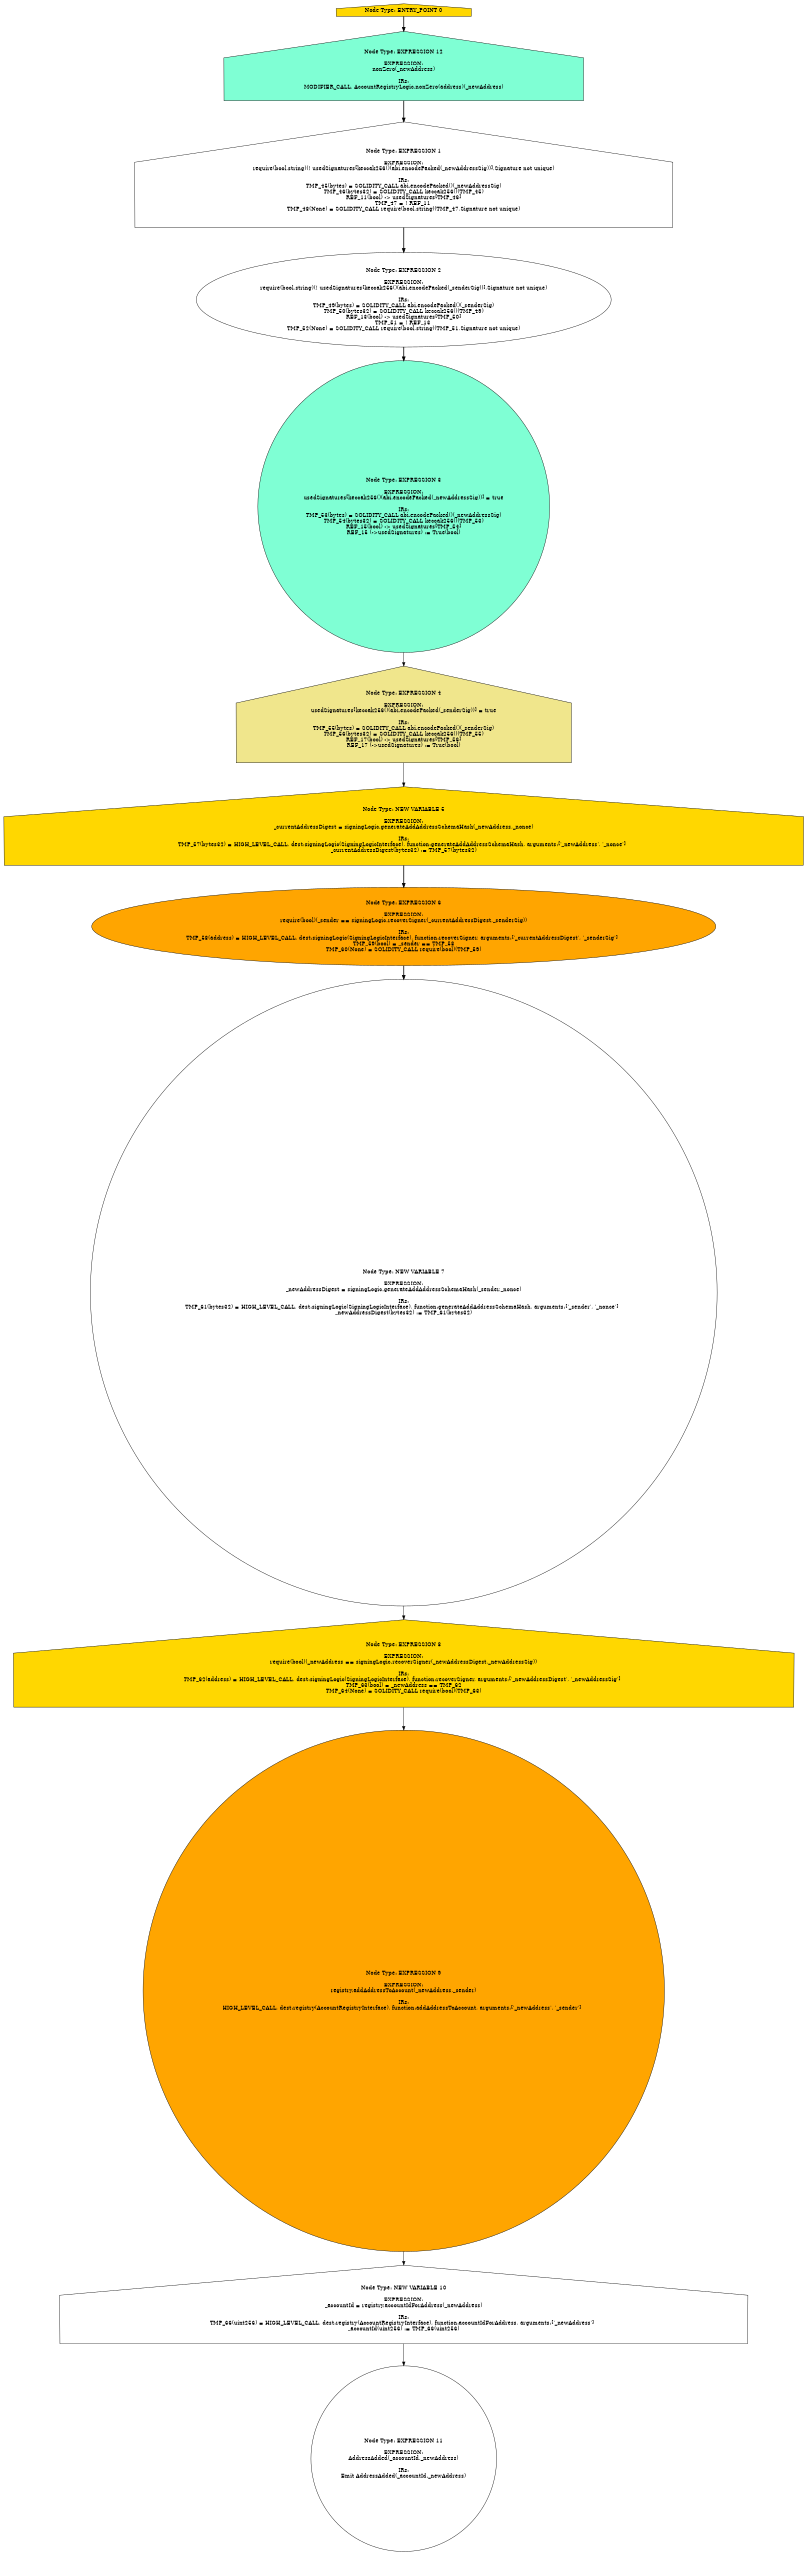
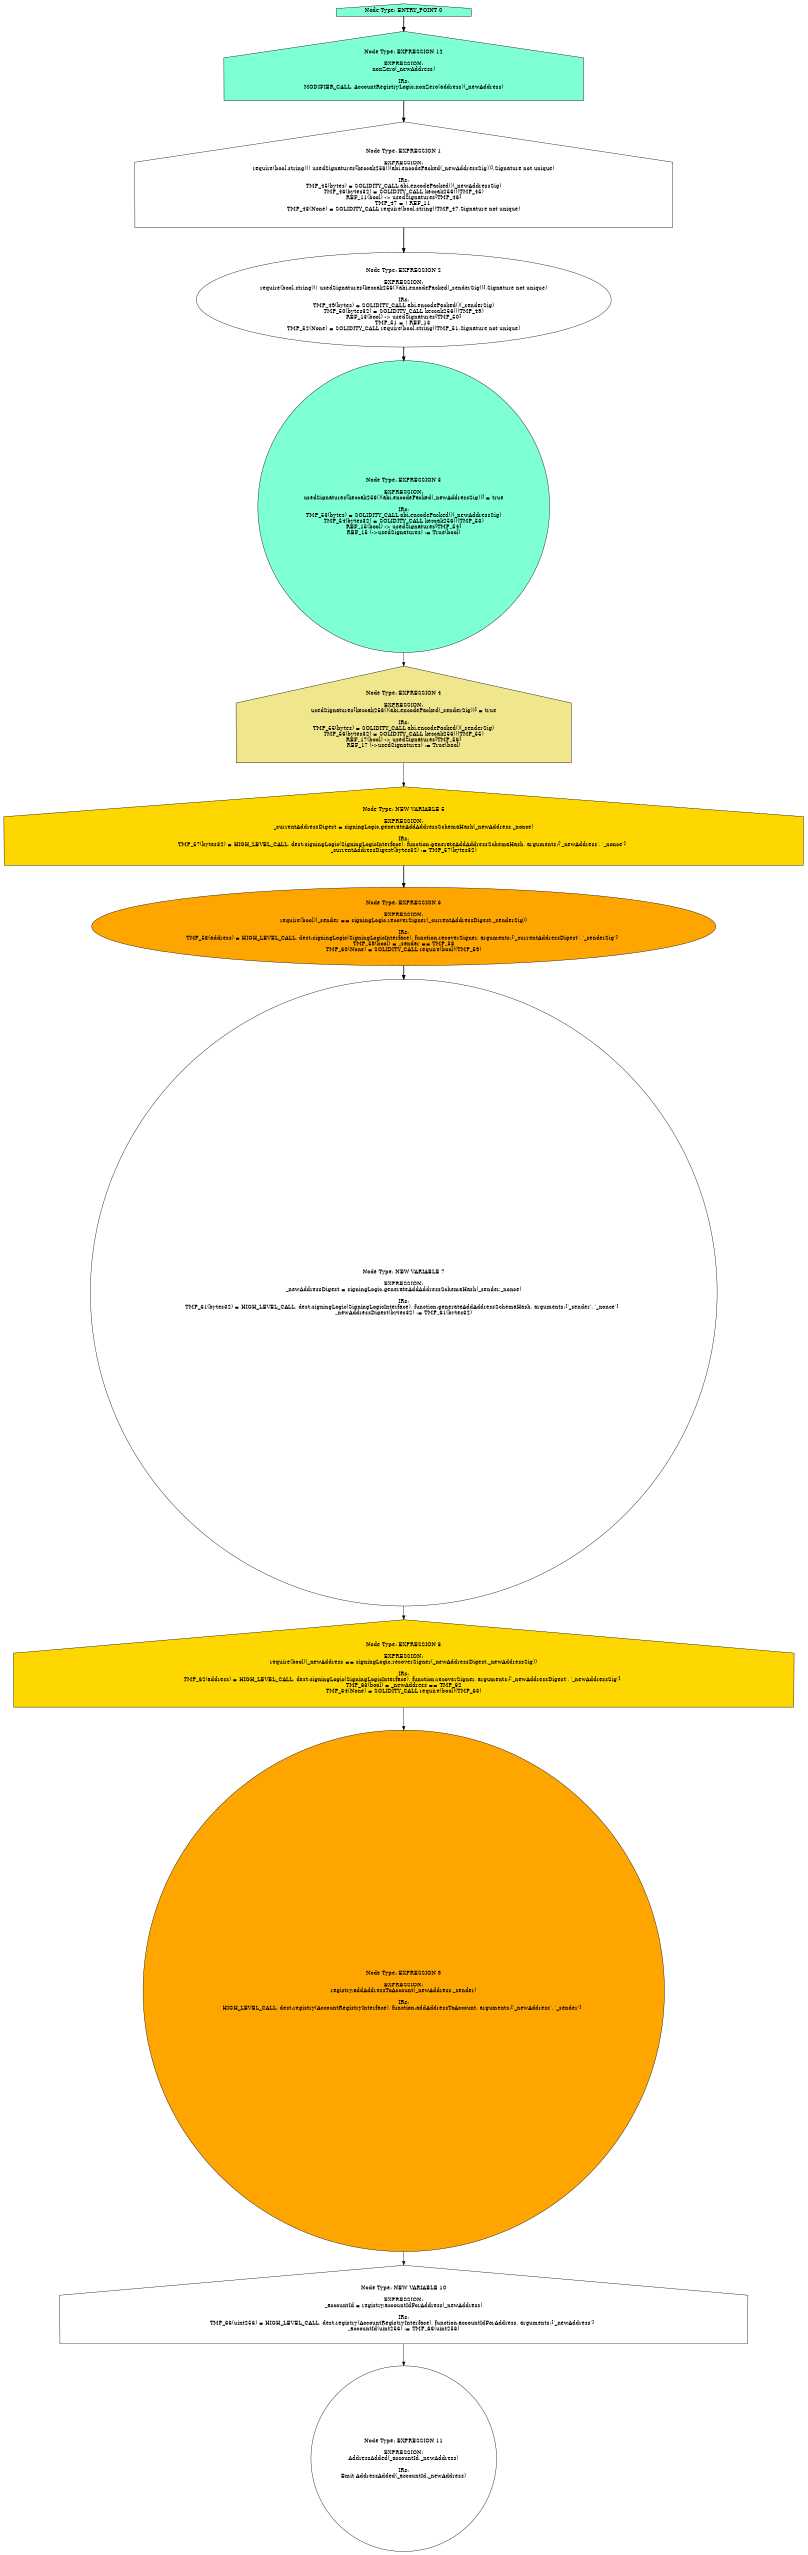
(404, 11) -> (404, 11)
